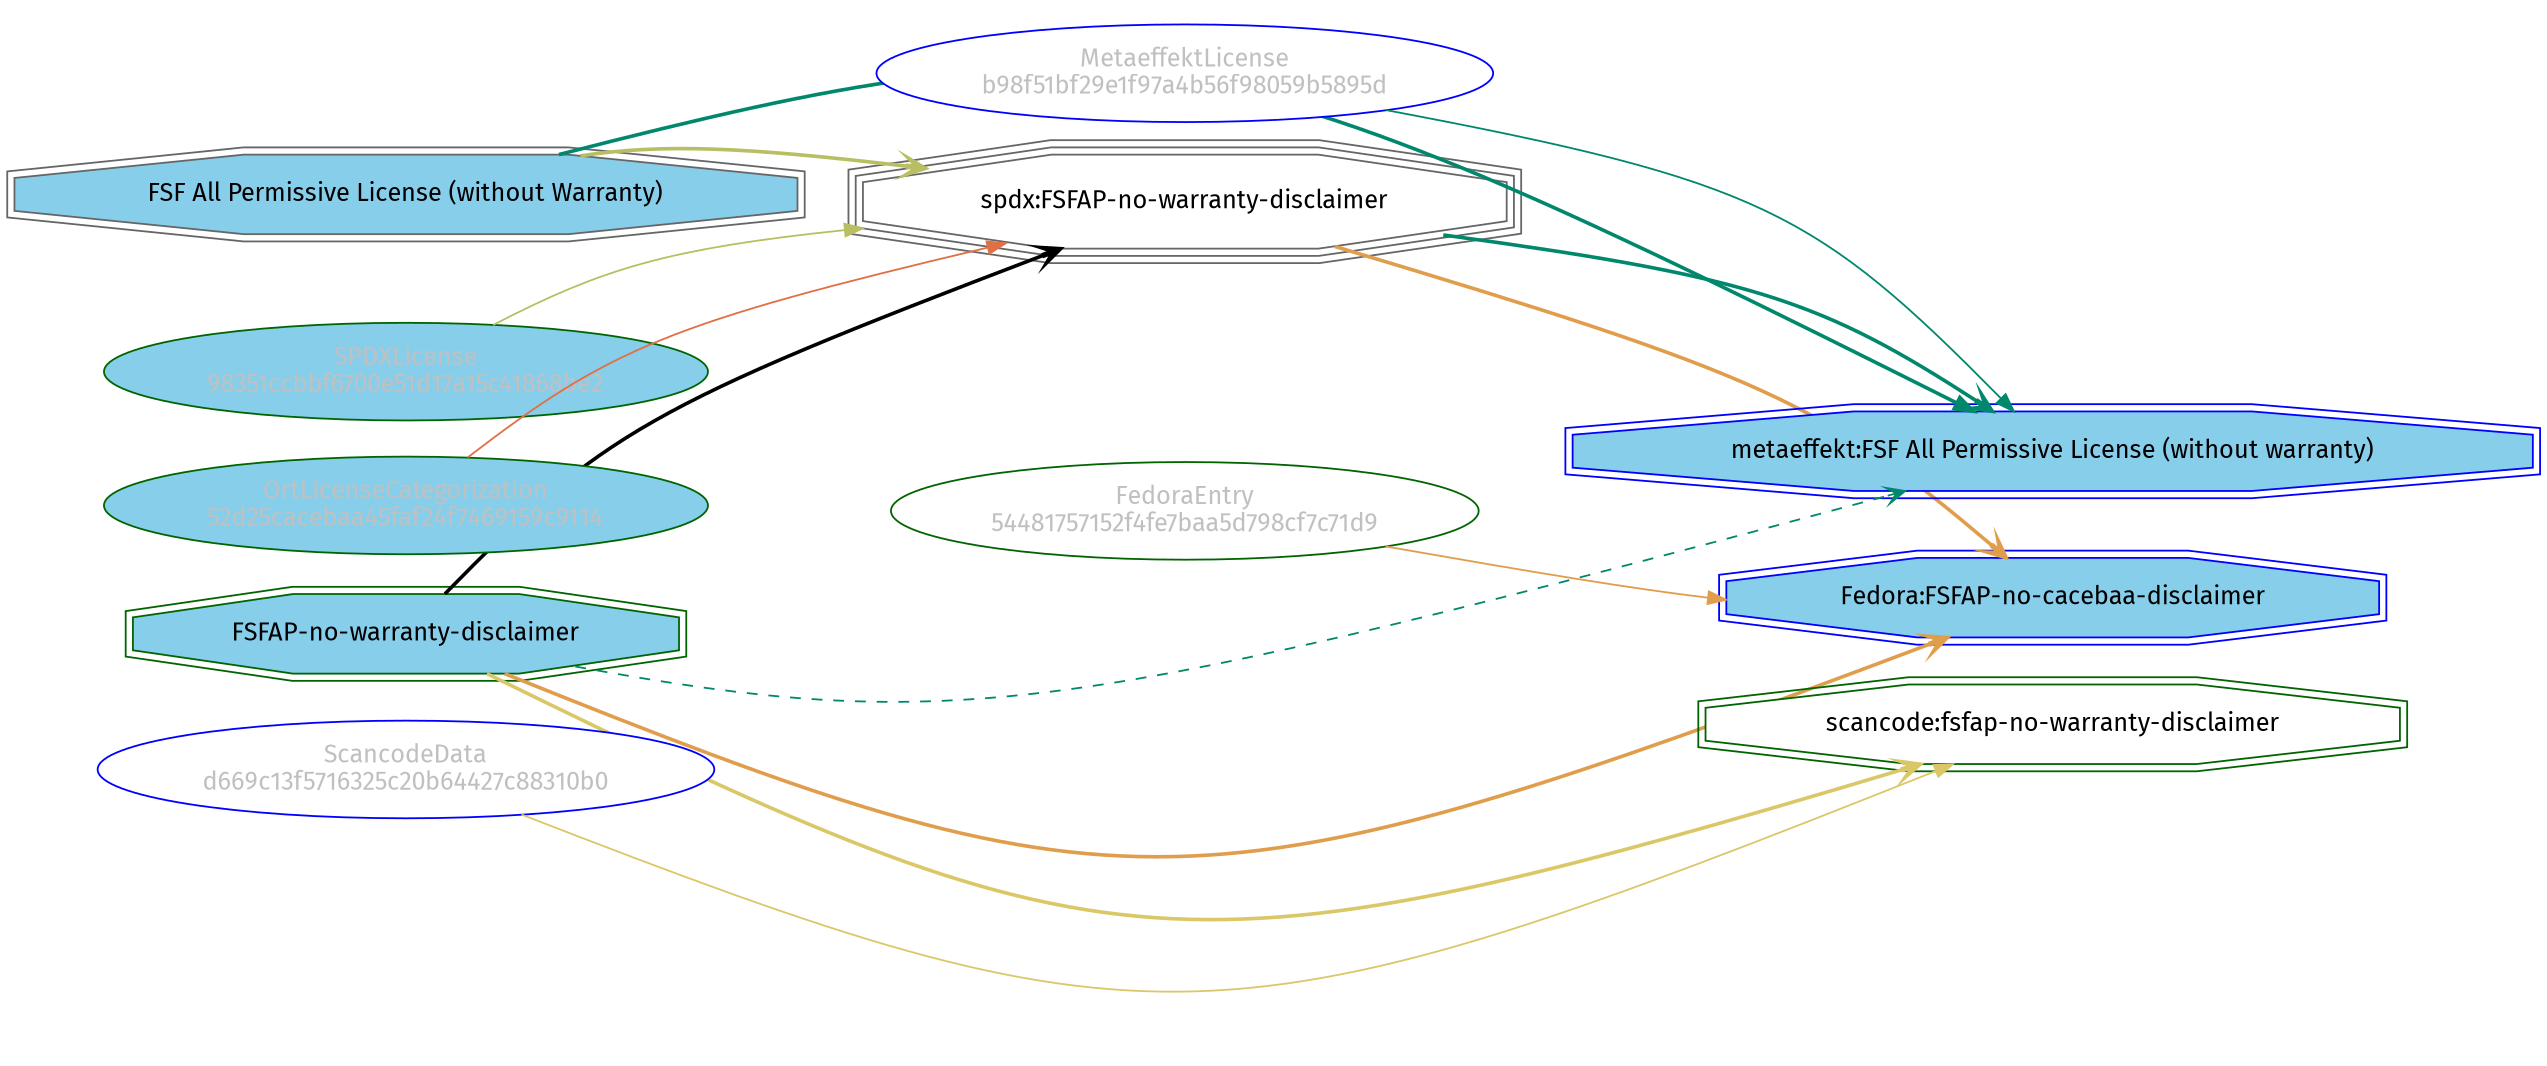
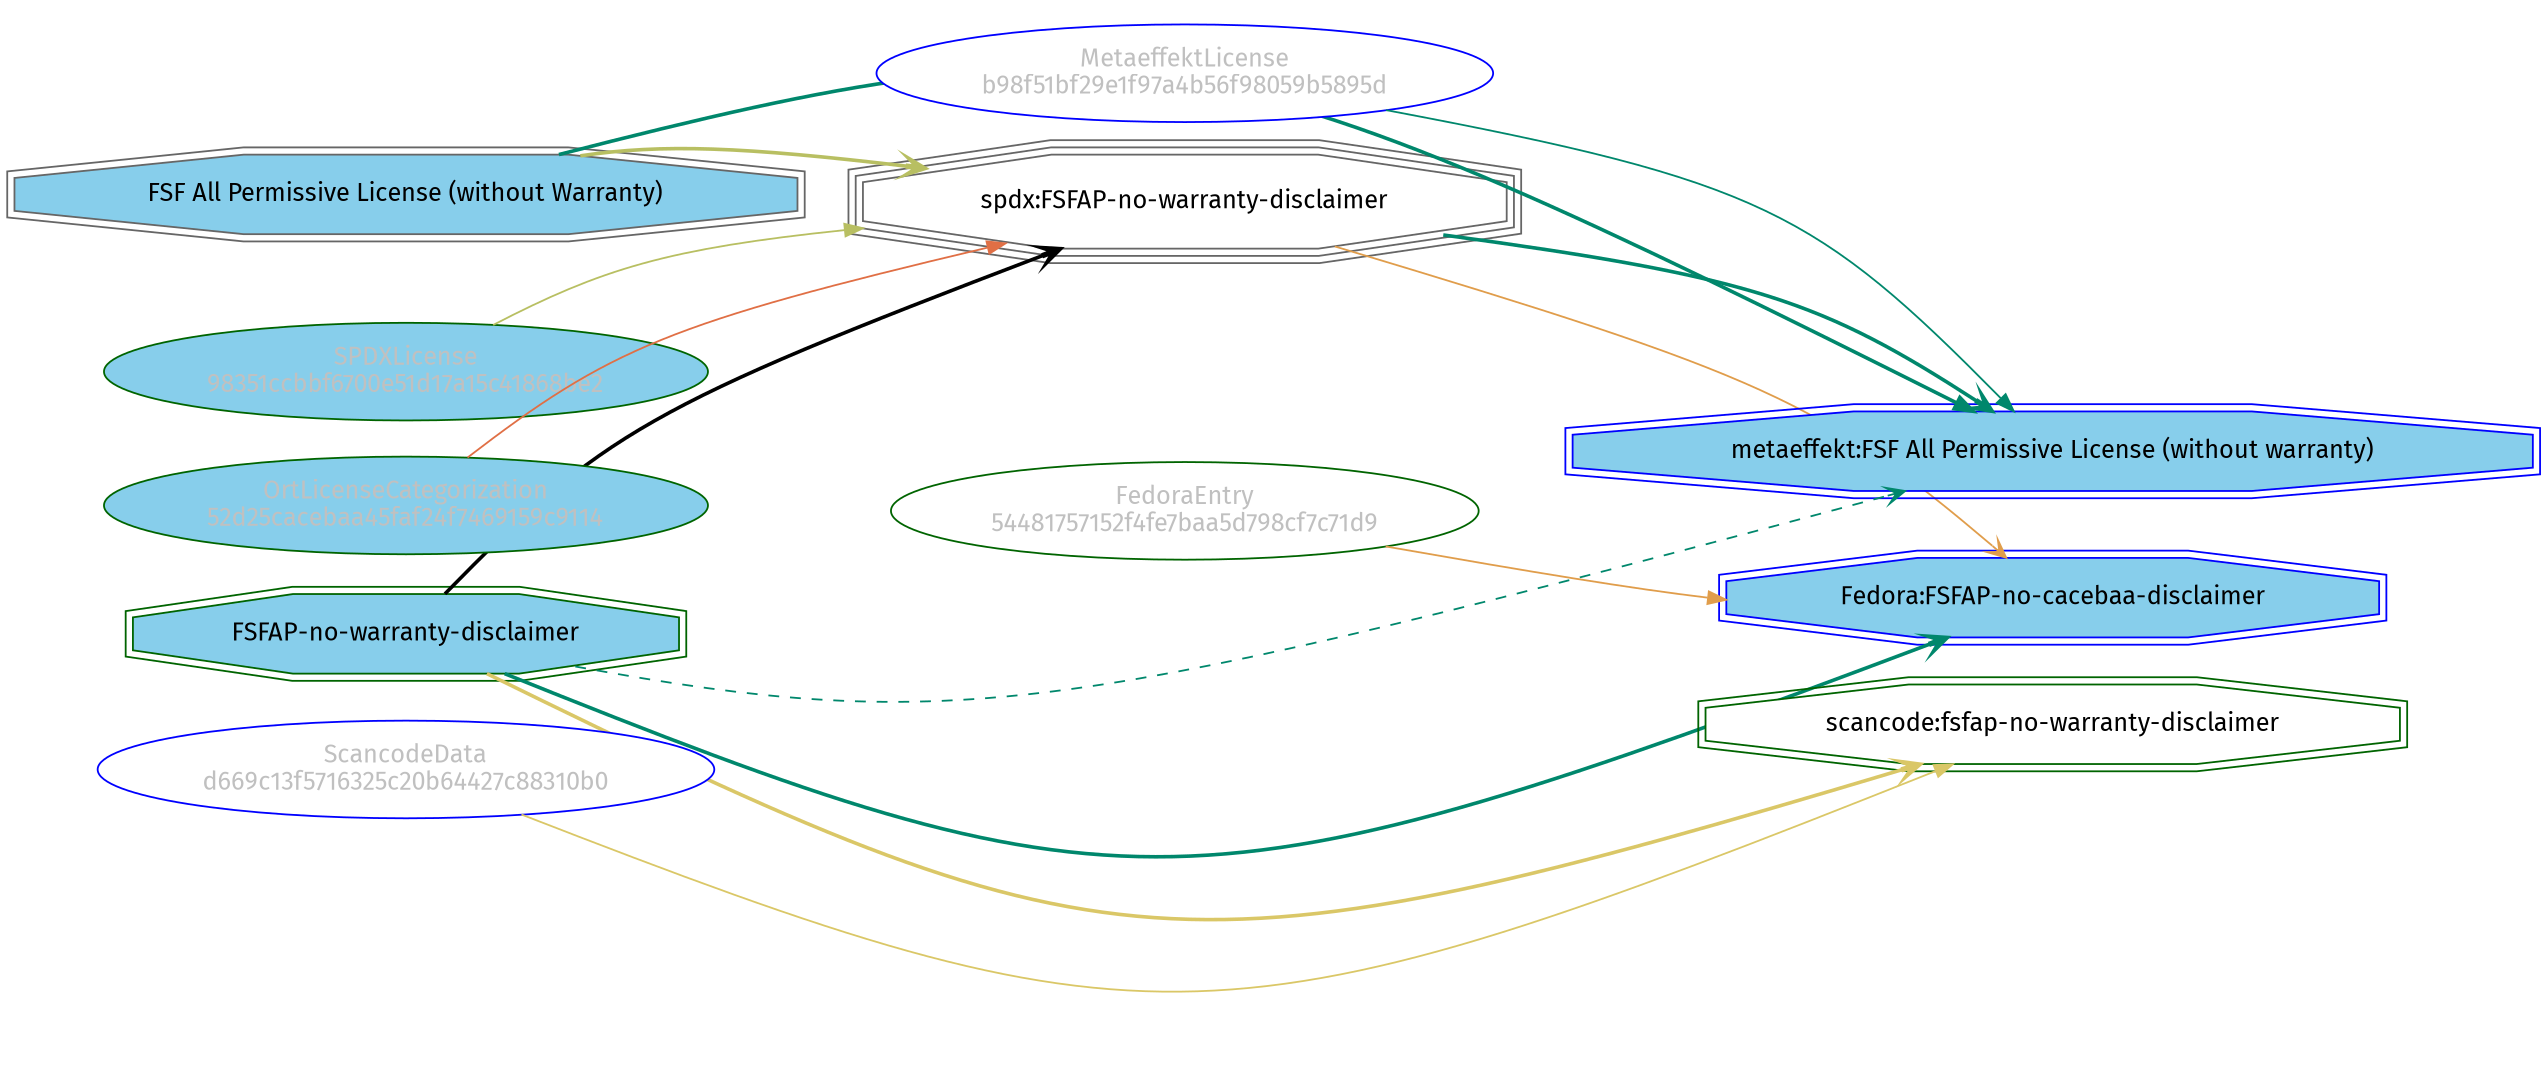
(1682, 358) -> (1682, 358)
(1219, 852) -> (1219, 852)
